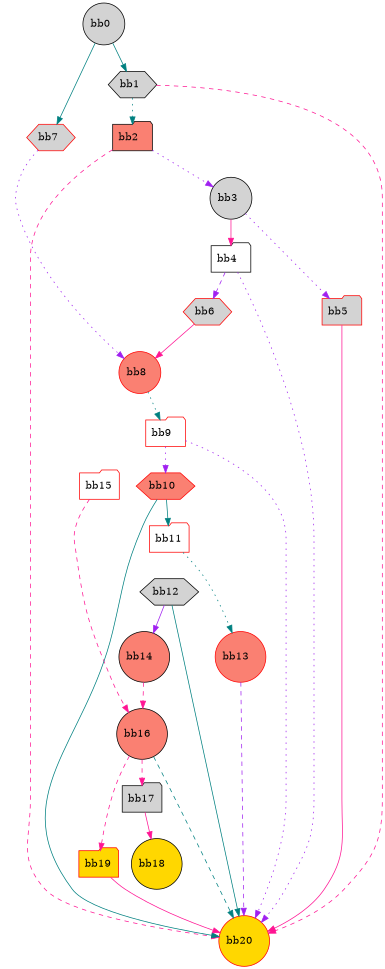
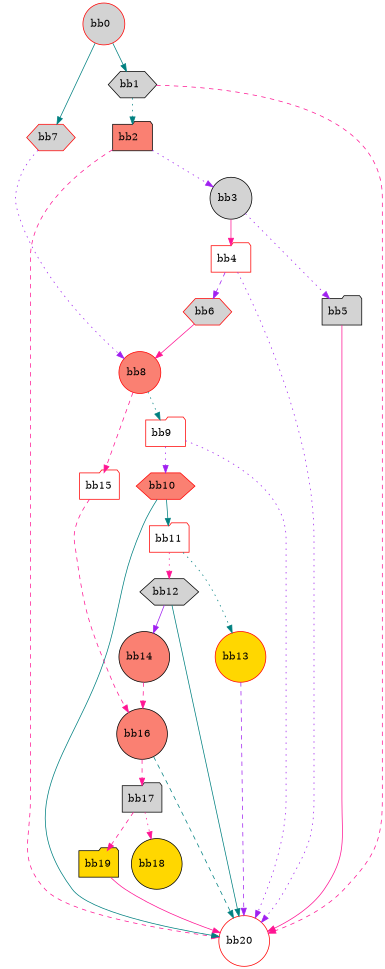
(104, 24) -> (104, 24)
(231, 259) -> (231, 259)
(342, 312) -> (342, 312)
none -> (120, 429)
none -> (169, 562)
(241, 657) -> (241, 657)
(112, 798) -> (122, 828)
(147, 822) -> (147, 822)
(99, 864) -> (99, 864)
(244, 941) -> (244, 941)
